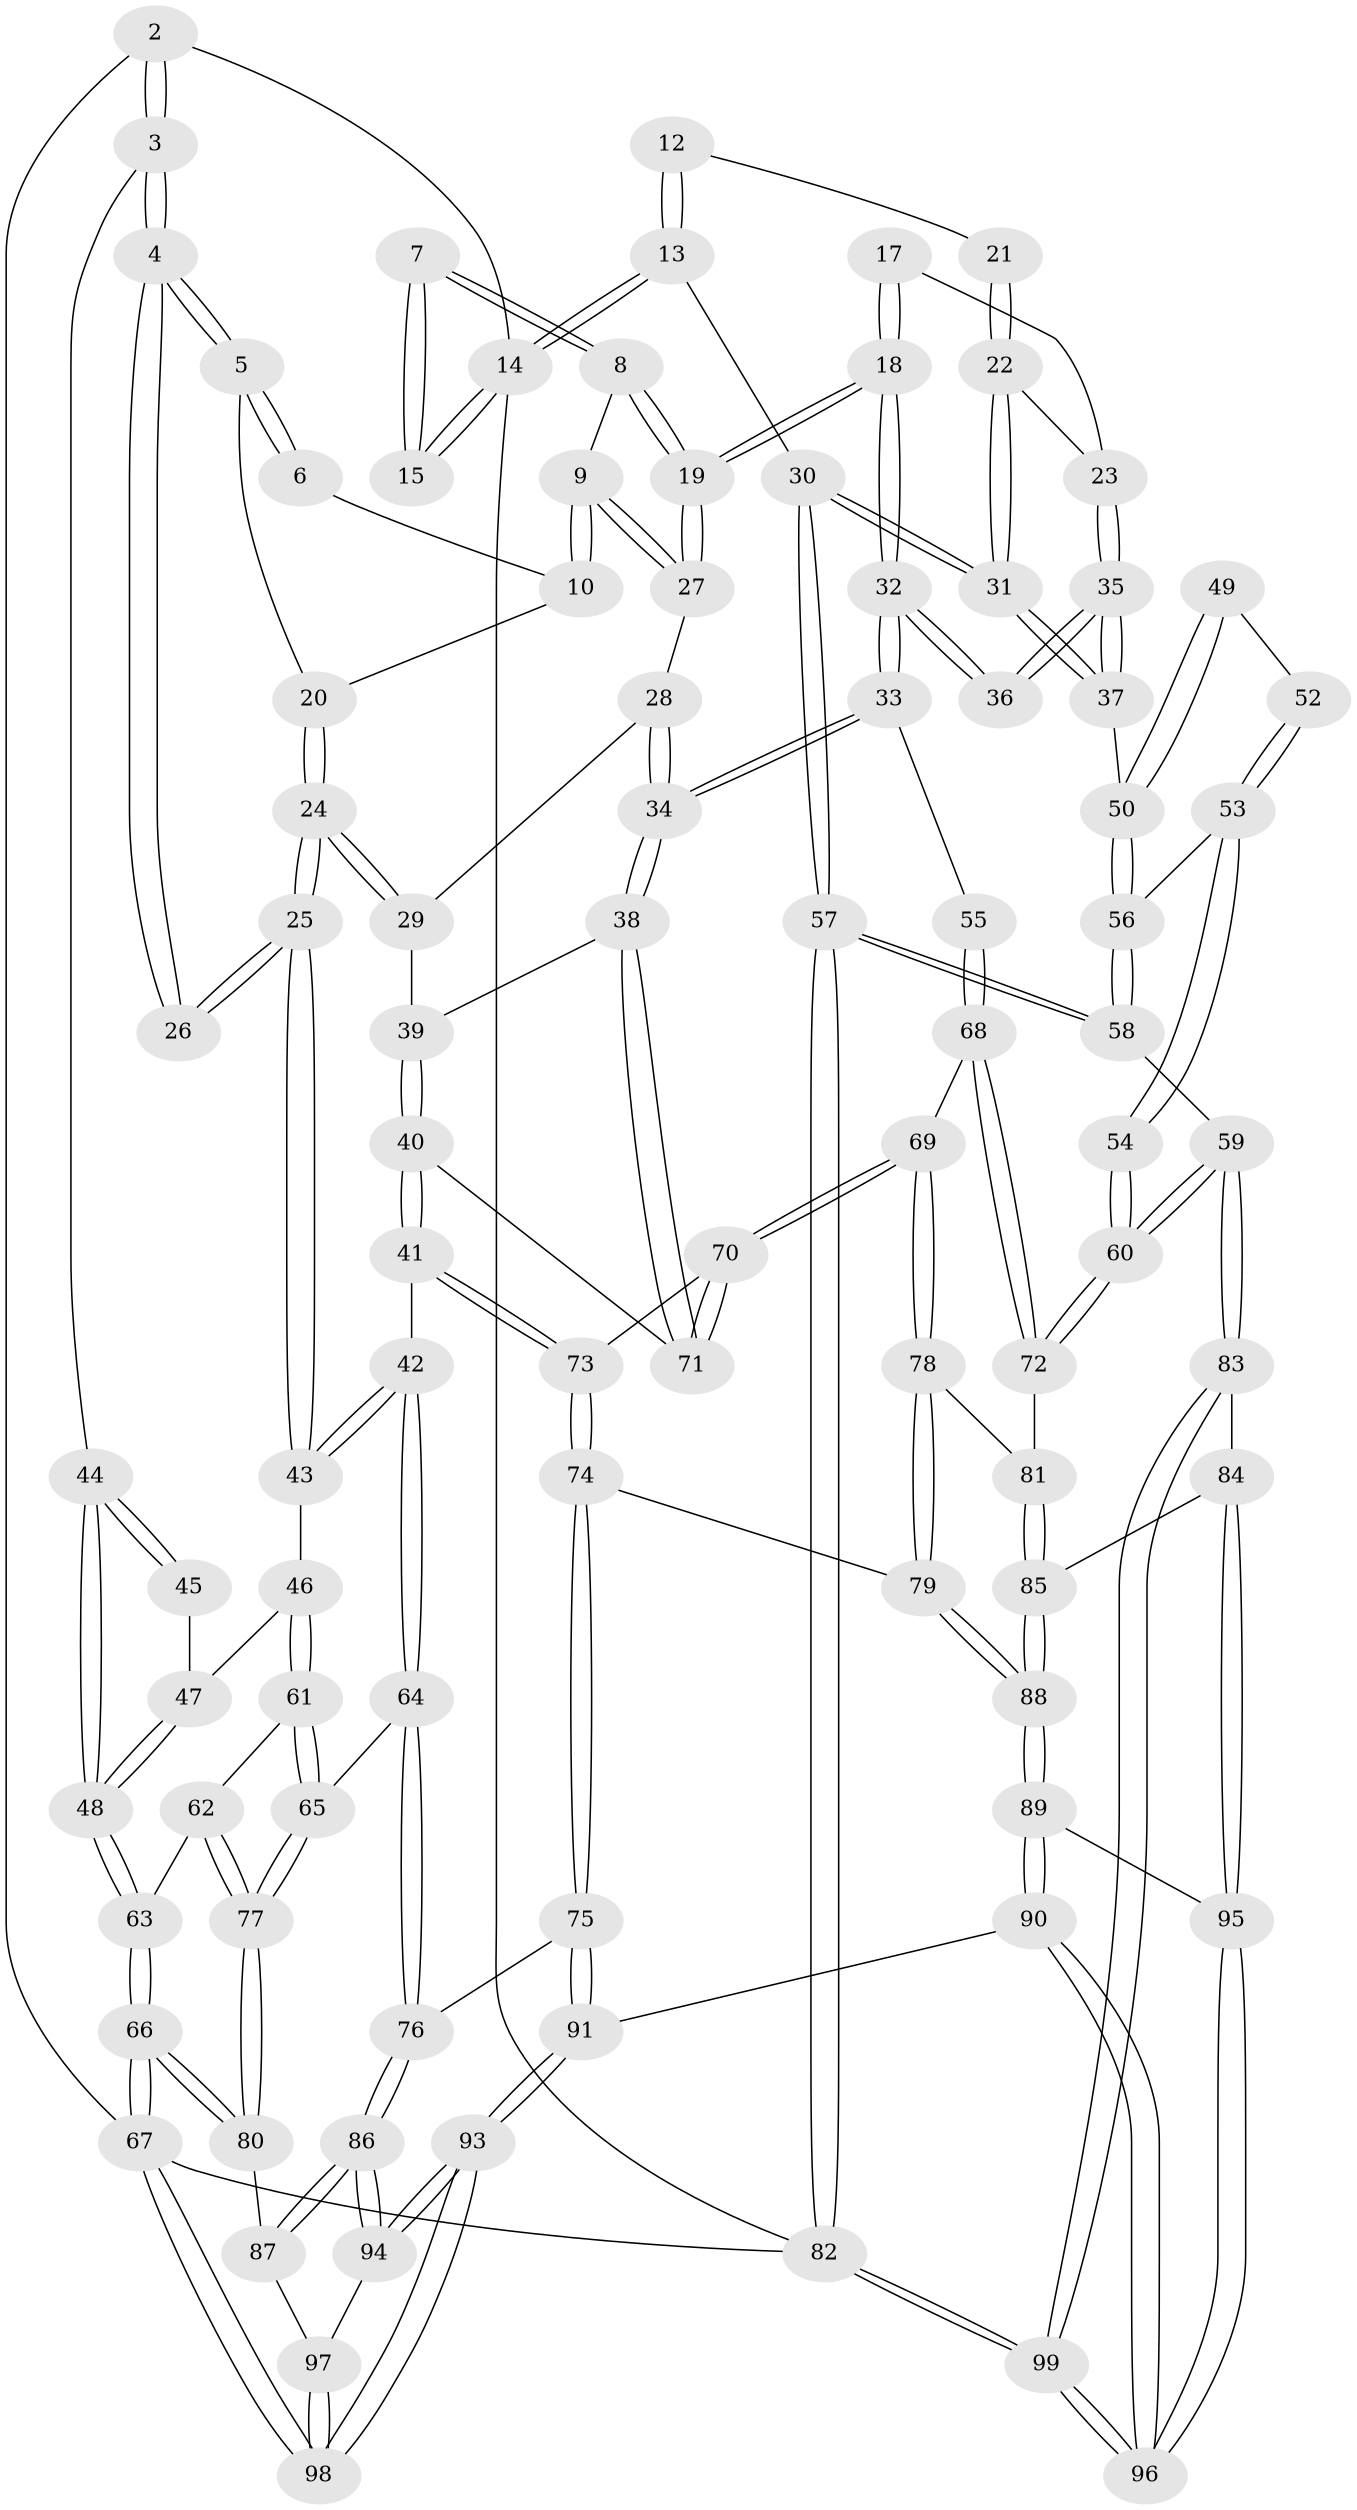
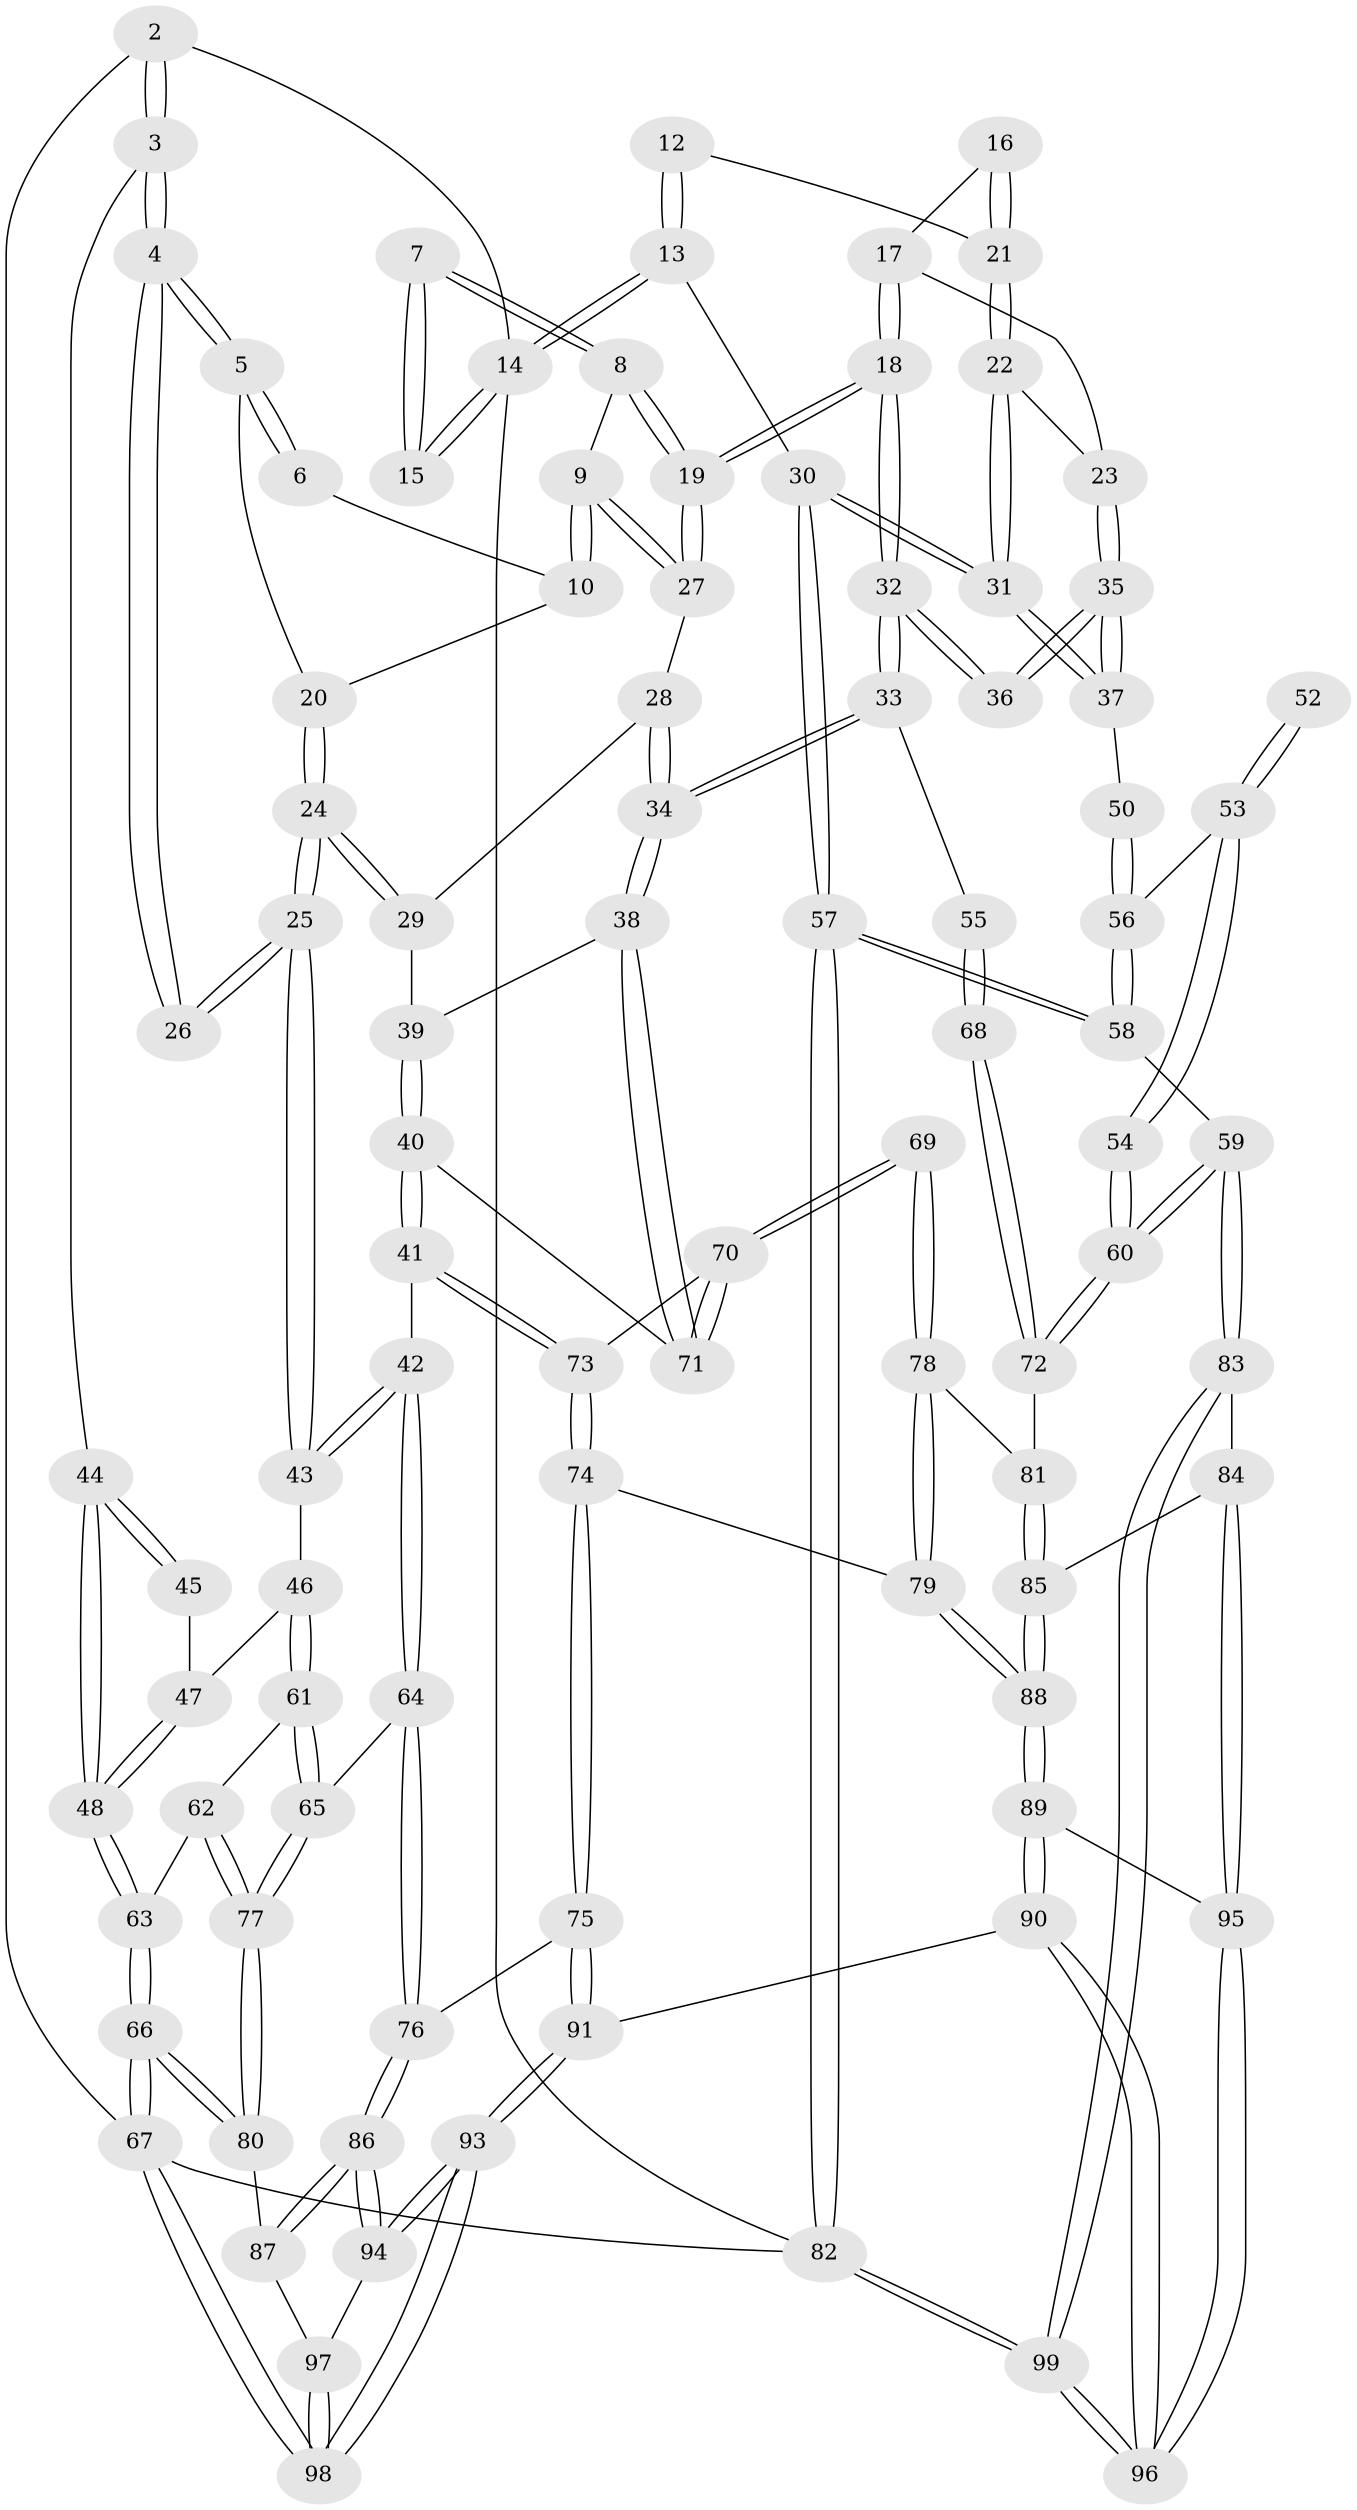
none -> (1001, 145)
(1223, 589) -> none
(949, 1089) -> none
